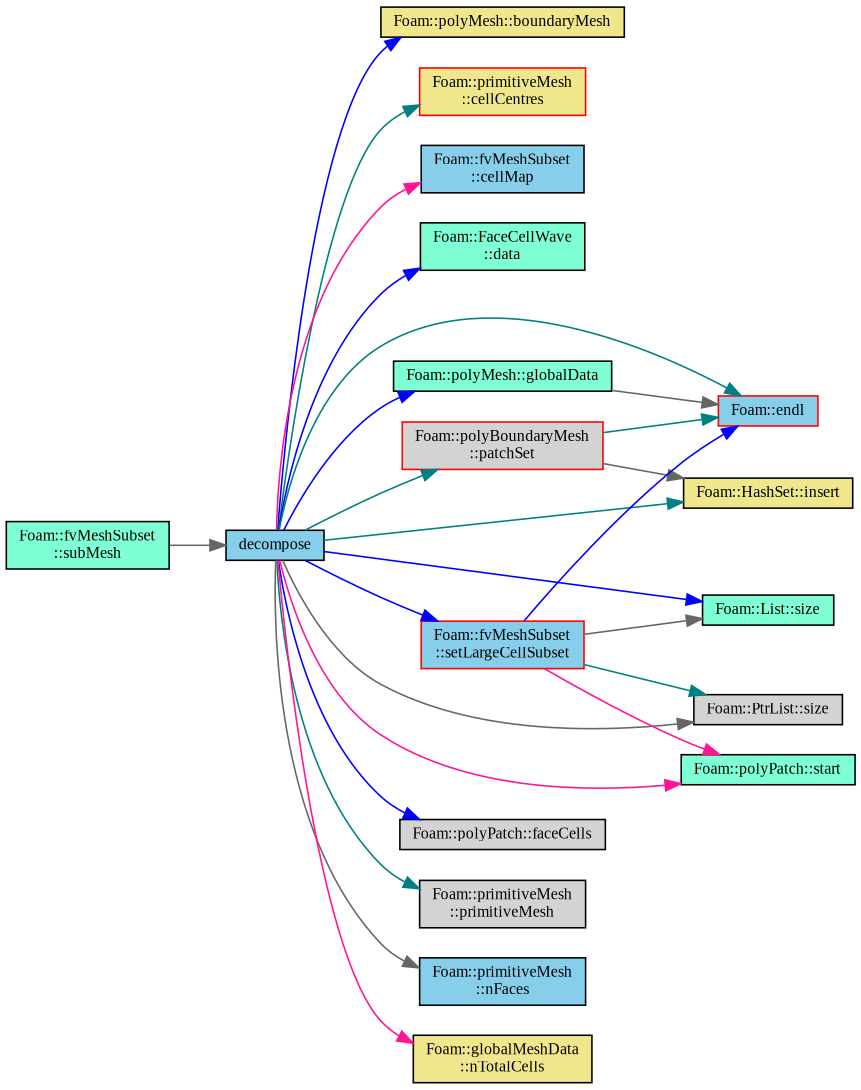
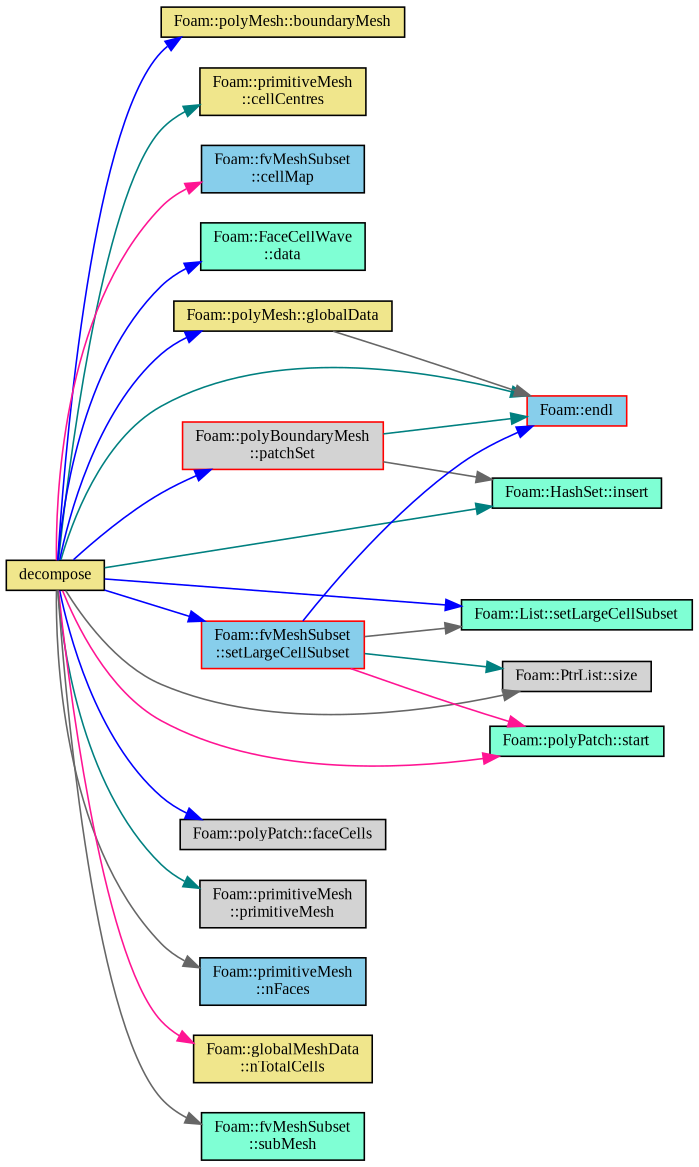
(503, 92) -> (283, 92)
(503, 376) -> (283, 316)
(768, 493) -> (577, 493)
(363, 501) -> (131, 512)
(190, 545) -> (89, 866)
(275, 545) -> (55, 575)
(768, 610) -> (577, 615)
